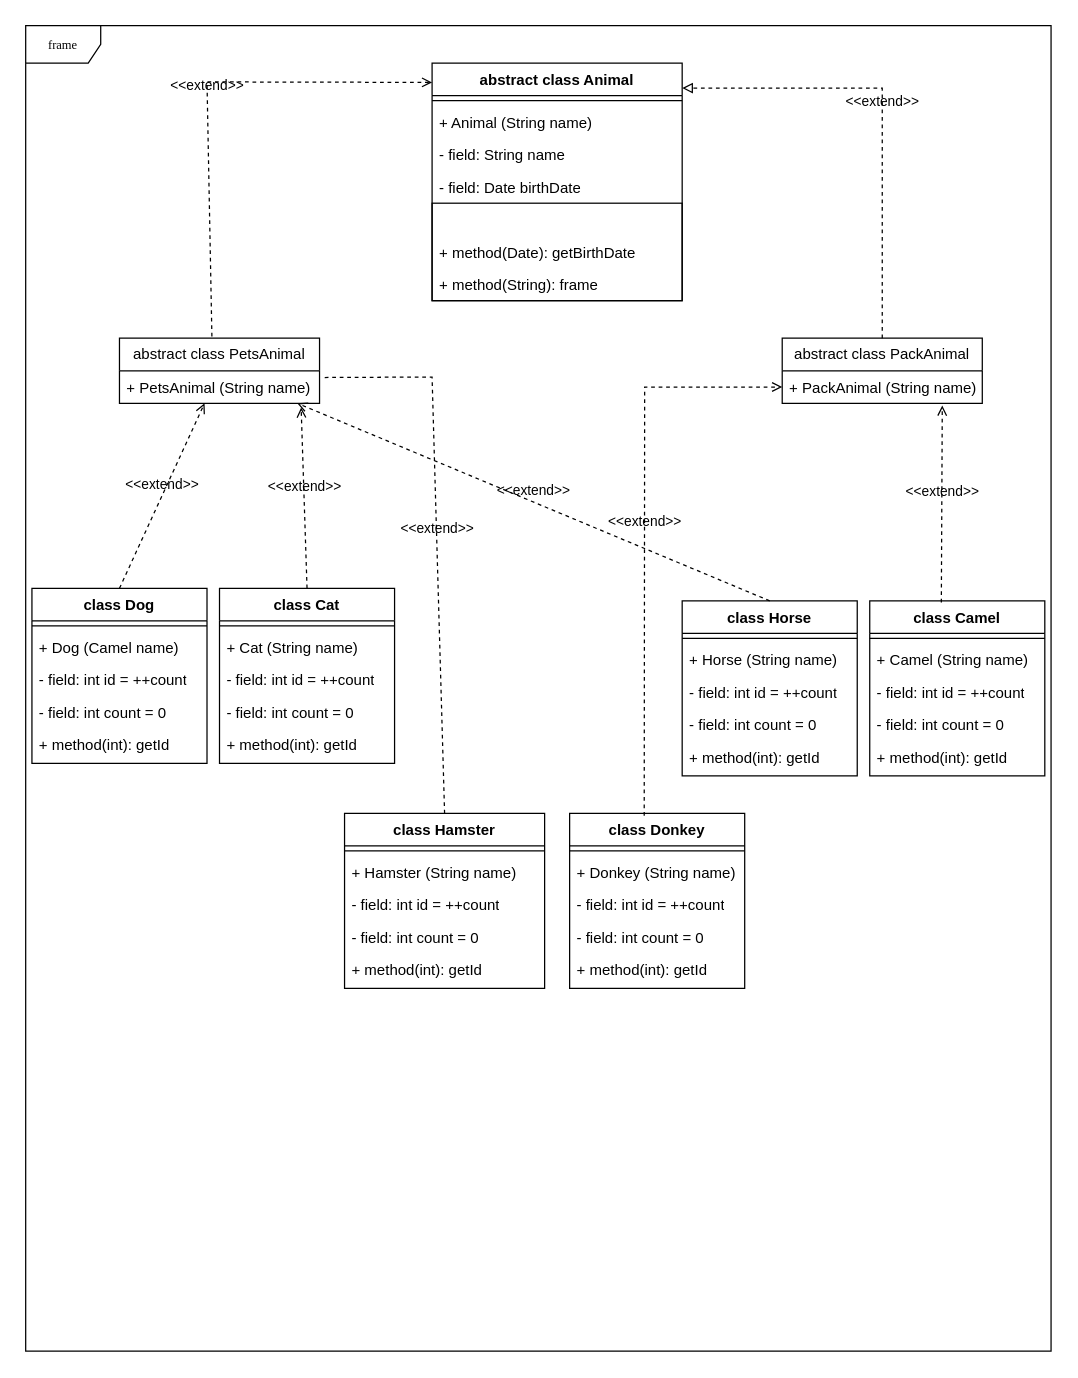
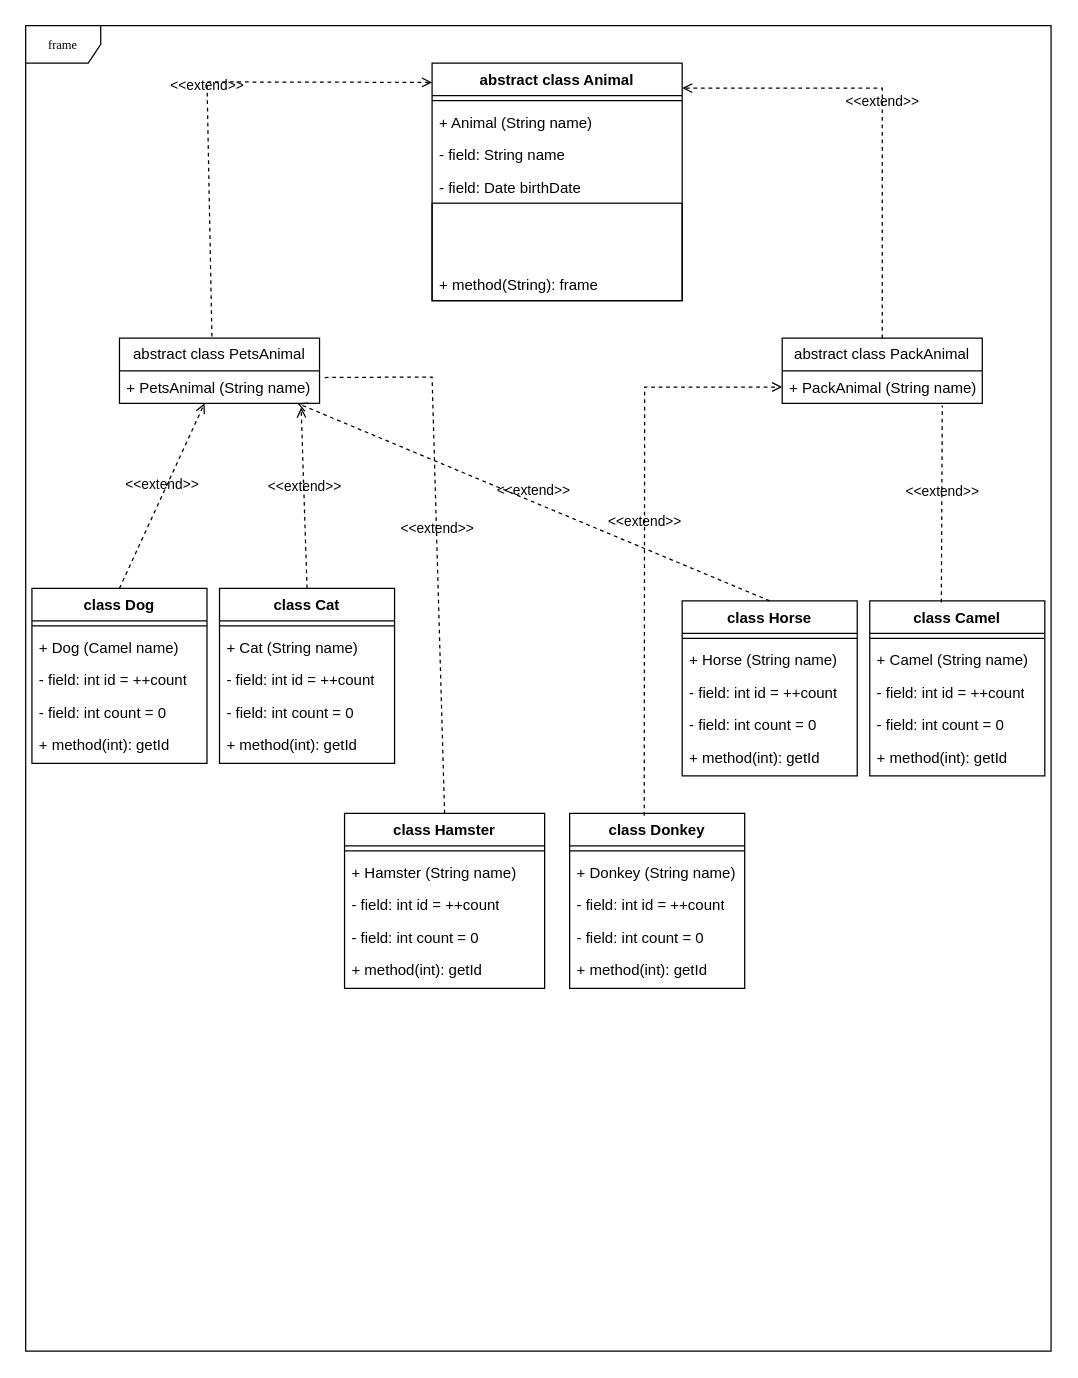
(693, 88) -> (690, 88)
(557, 252) -> none
(942, 411) -> (942, 410)
